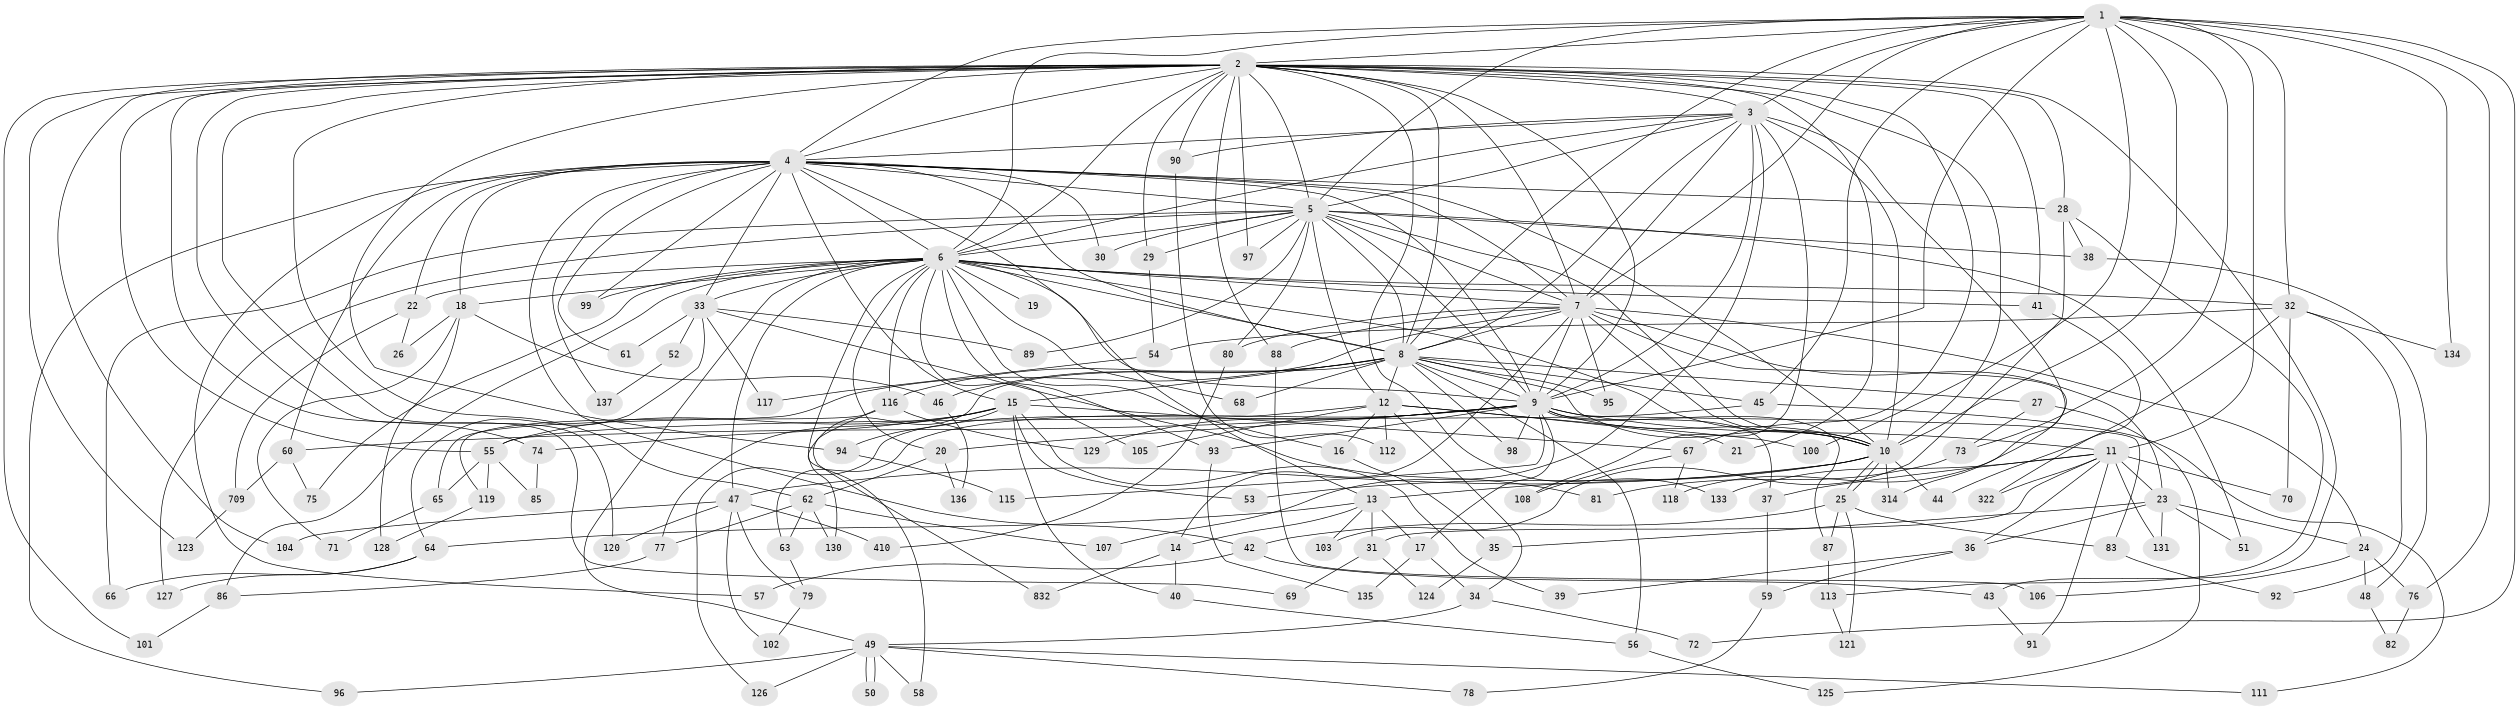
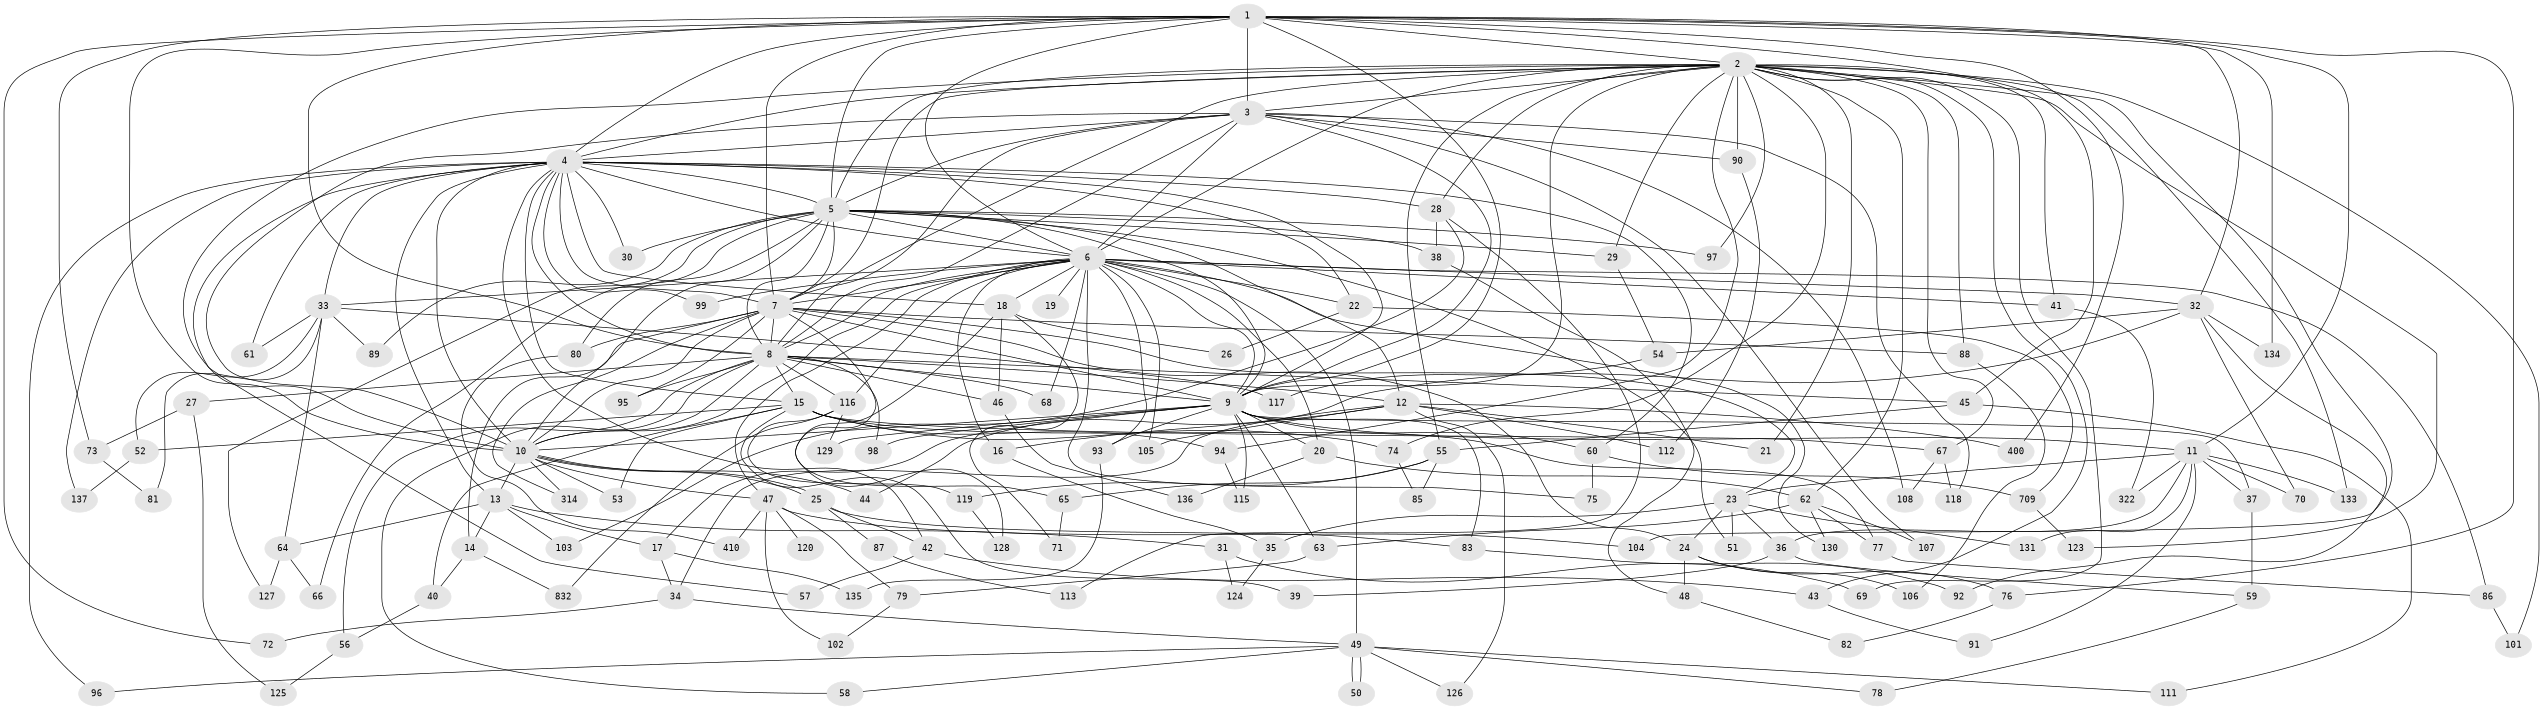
(391, 94) -> none
(749, 420) -> (454, 429)
(1839, 445) -> none
(1811, 452) -> (2016, 452)
(1732, 529) -> none
(1847, 645) -> none
